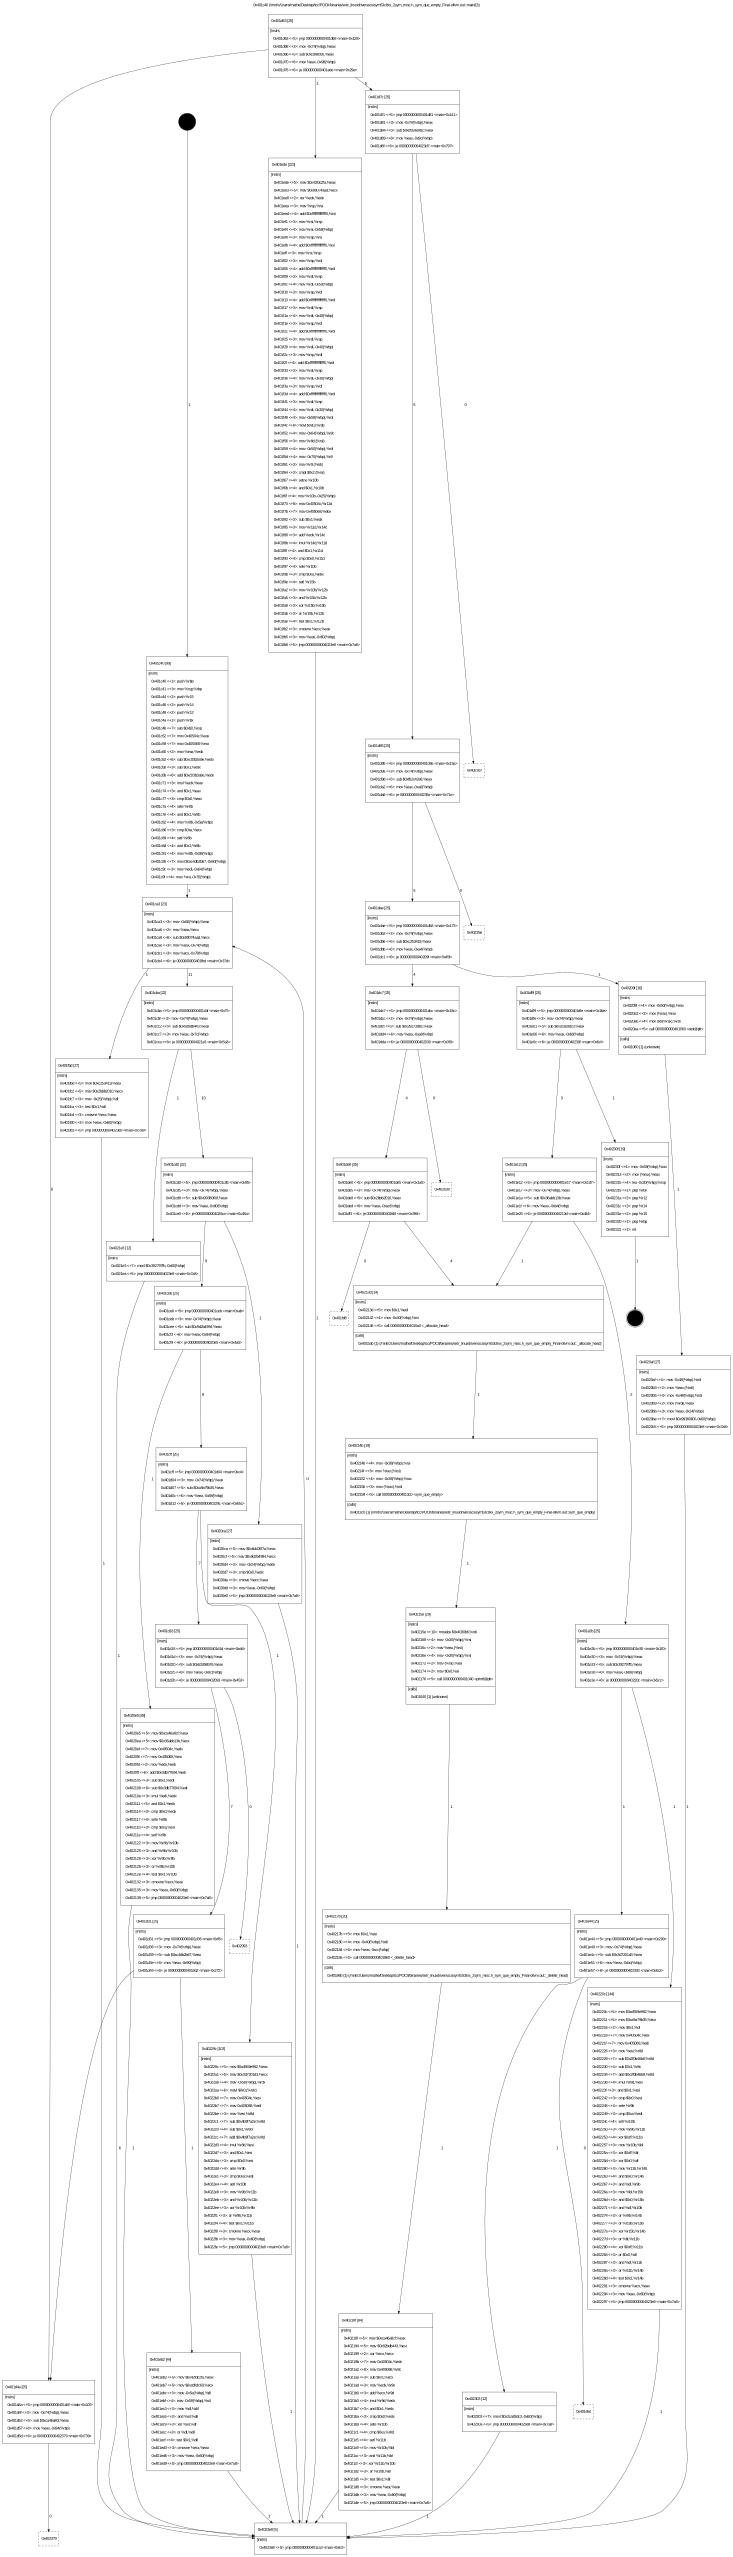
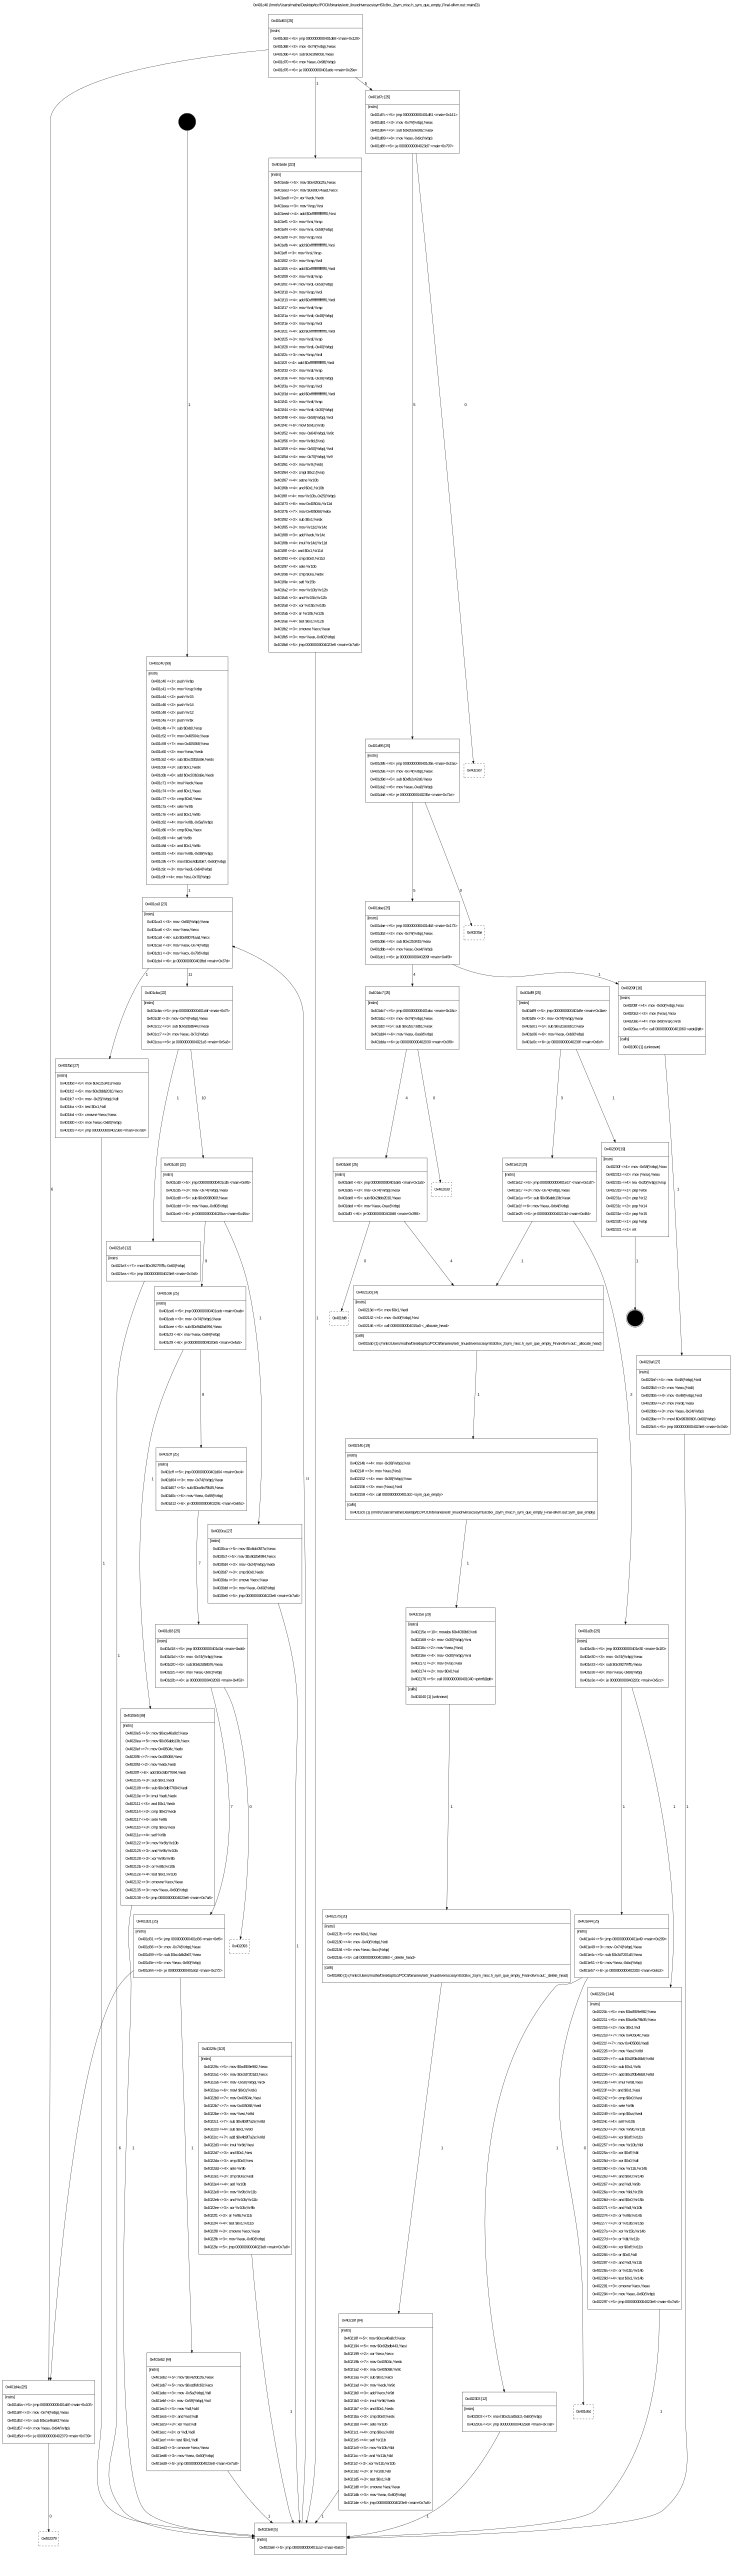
(274, 1754) -> none
